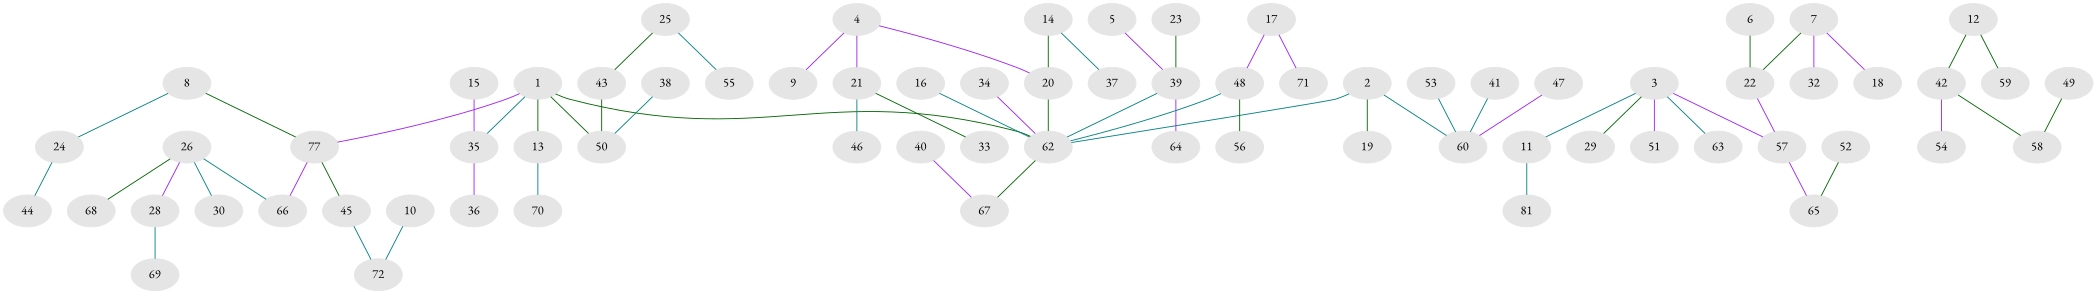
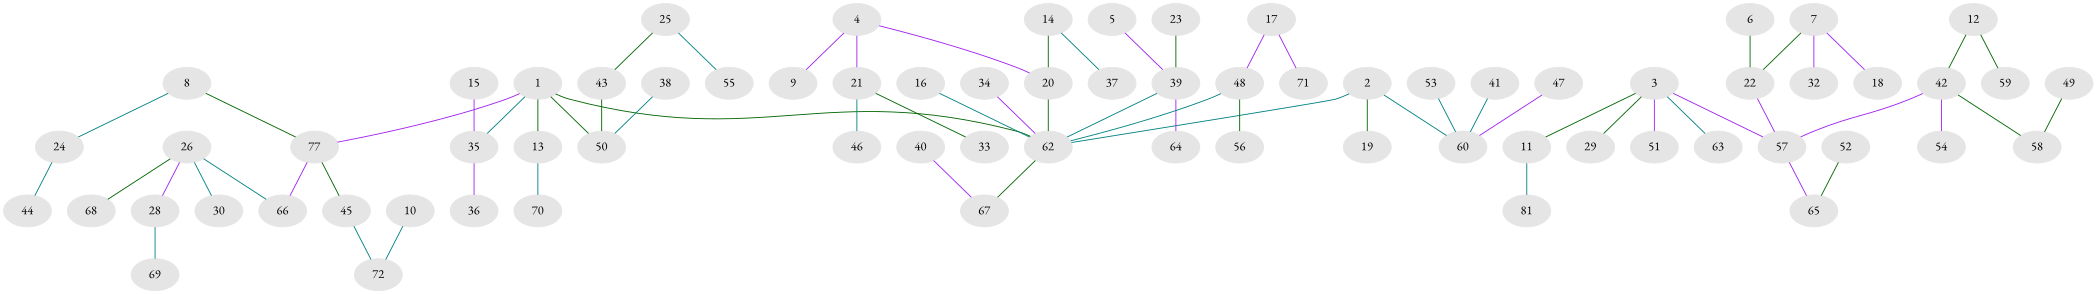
(1591, 115) -> (1591, 115)
none -> (1862, 115)
